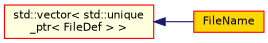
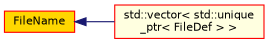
(179, 22) -> (100, 22)
